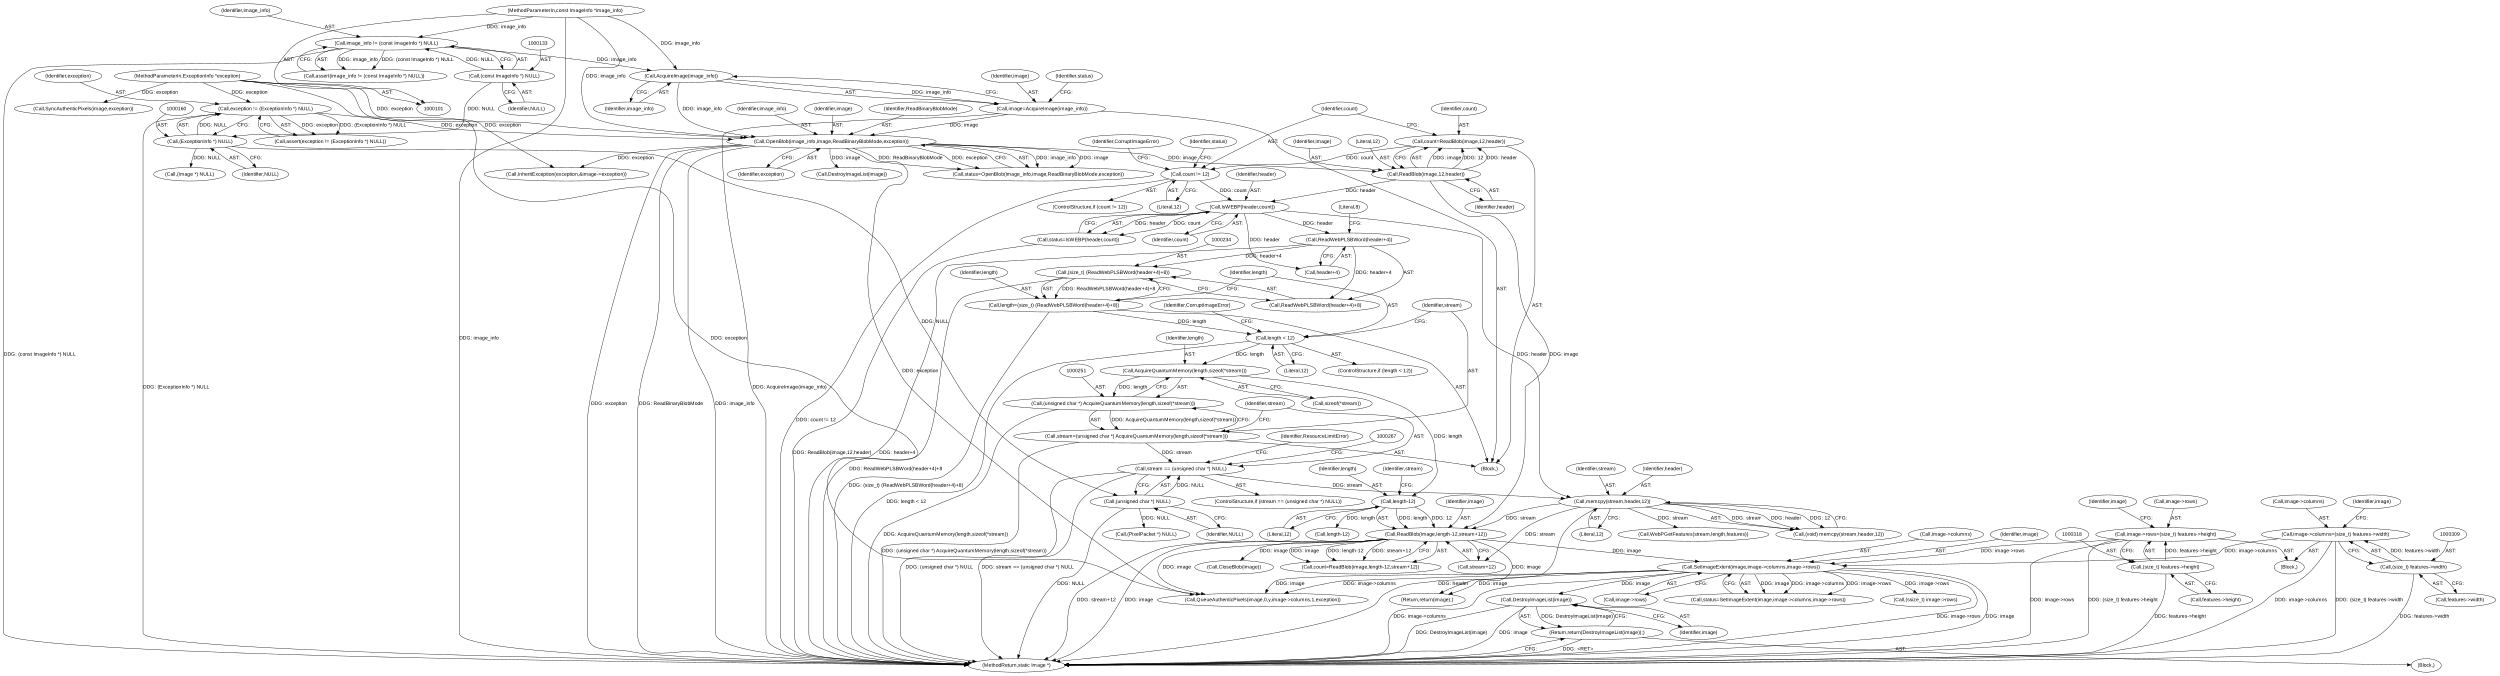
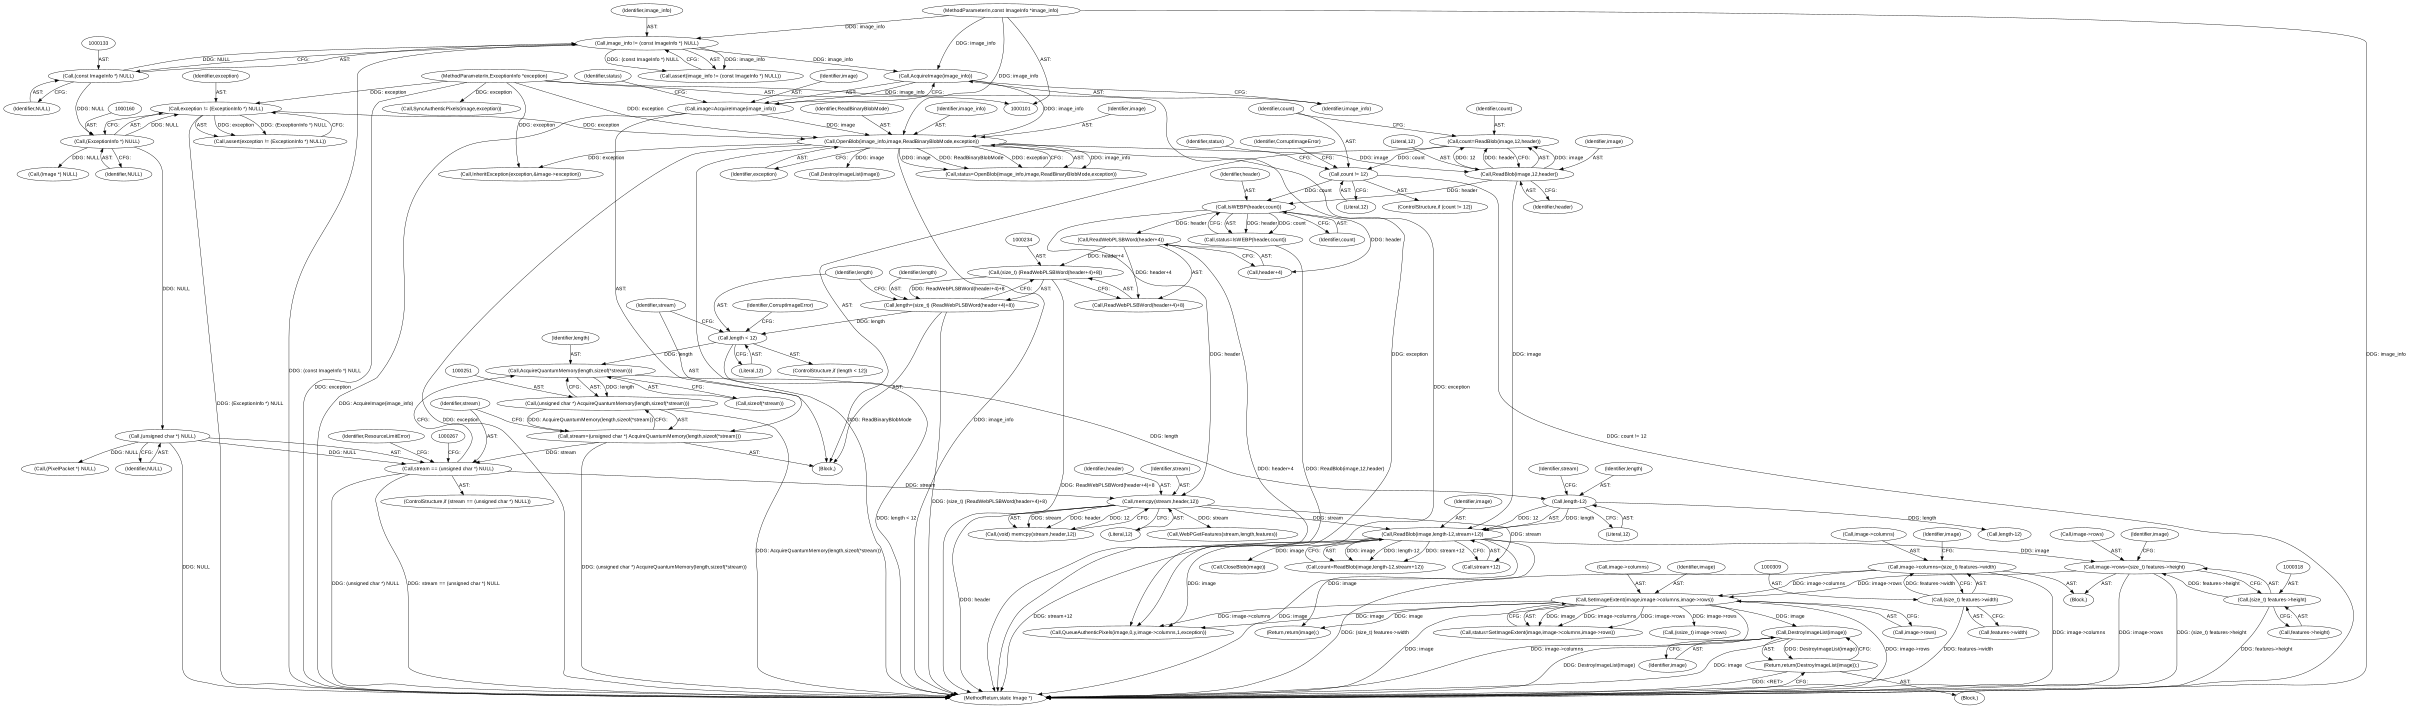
(1349, 207) -> none
(1139, 481) -> (415, 411)
(1589, 550) -> (1786, 543)
none -> (303, 639)
